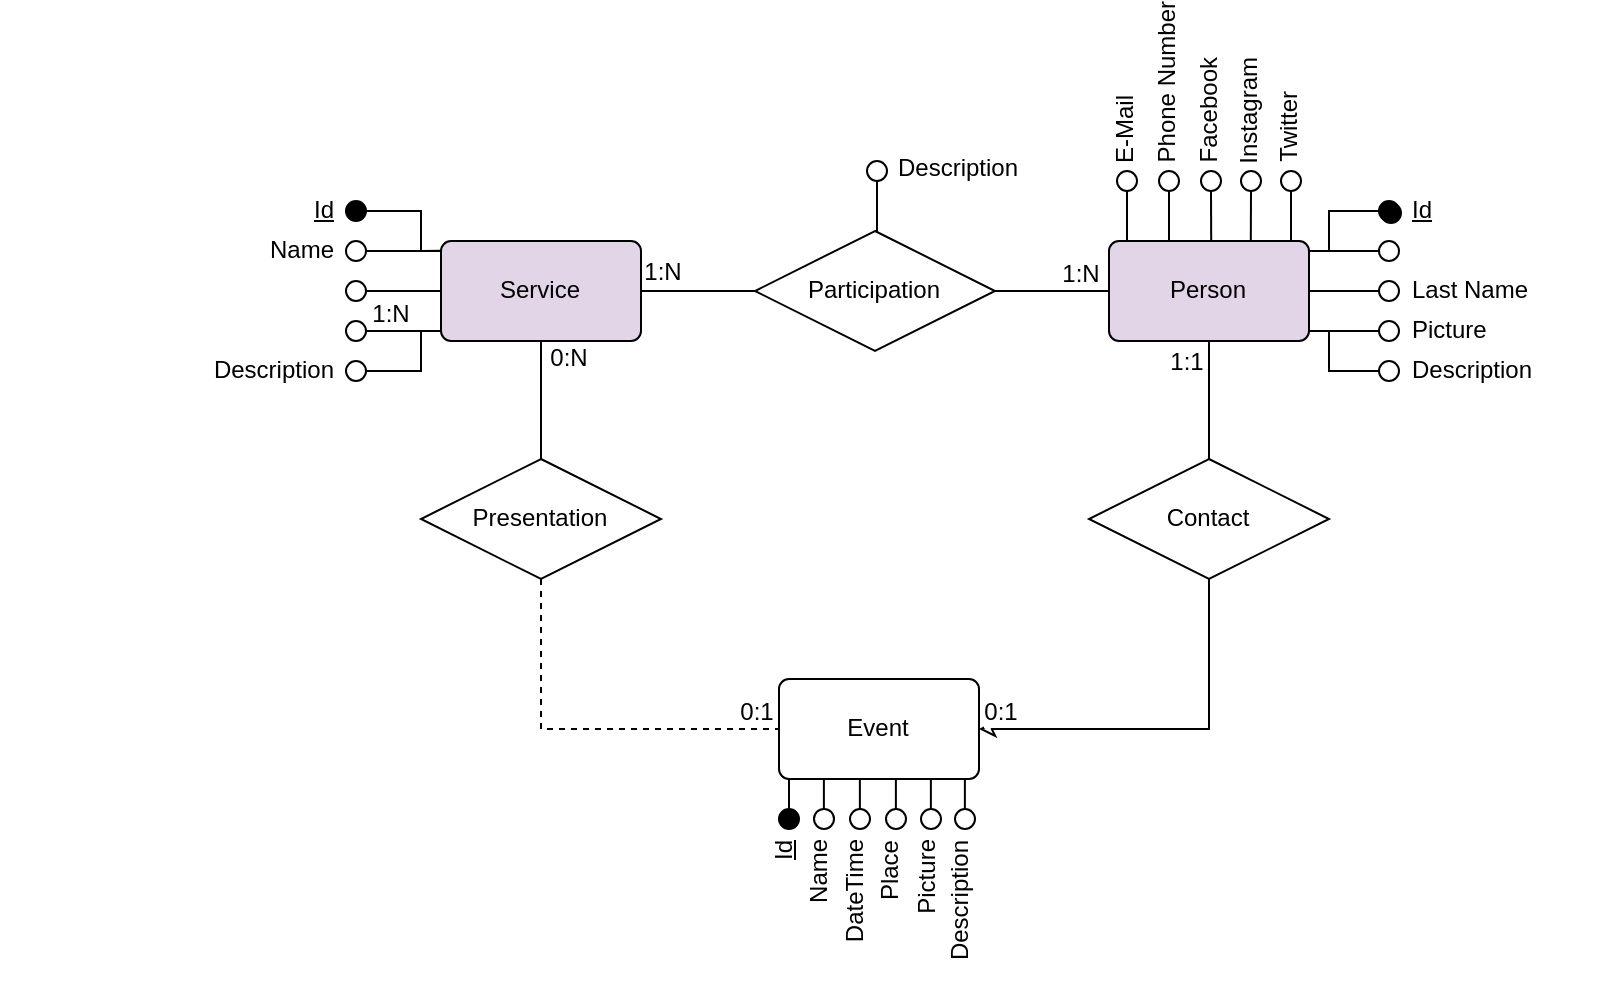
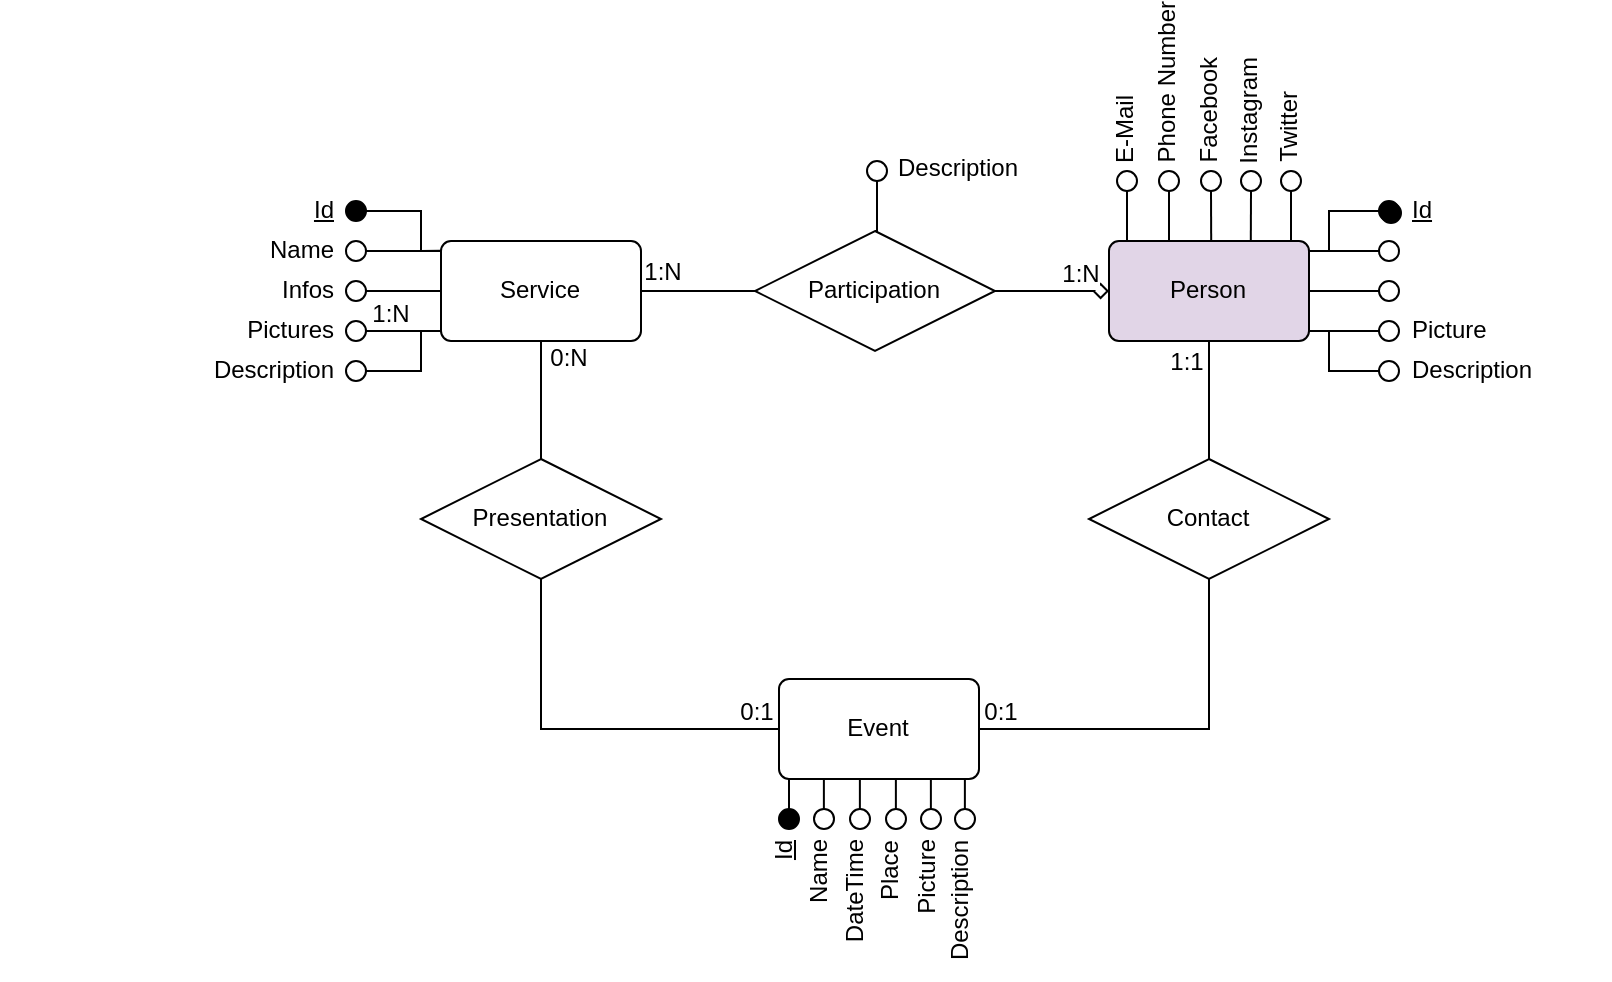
none -> (296, 291)
(541, 291) -> (541, 291)
(1100, 291) -> (1093, 291)
(1476, 291) -> none
none -> (276, 331)
(584, 729) -> (584, 729)
(994, 729) -> (988, 729)
